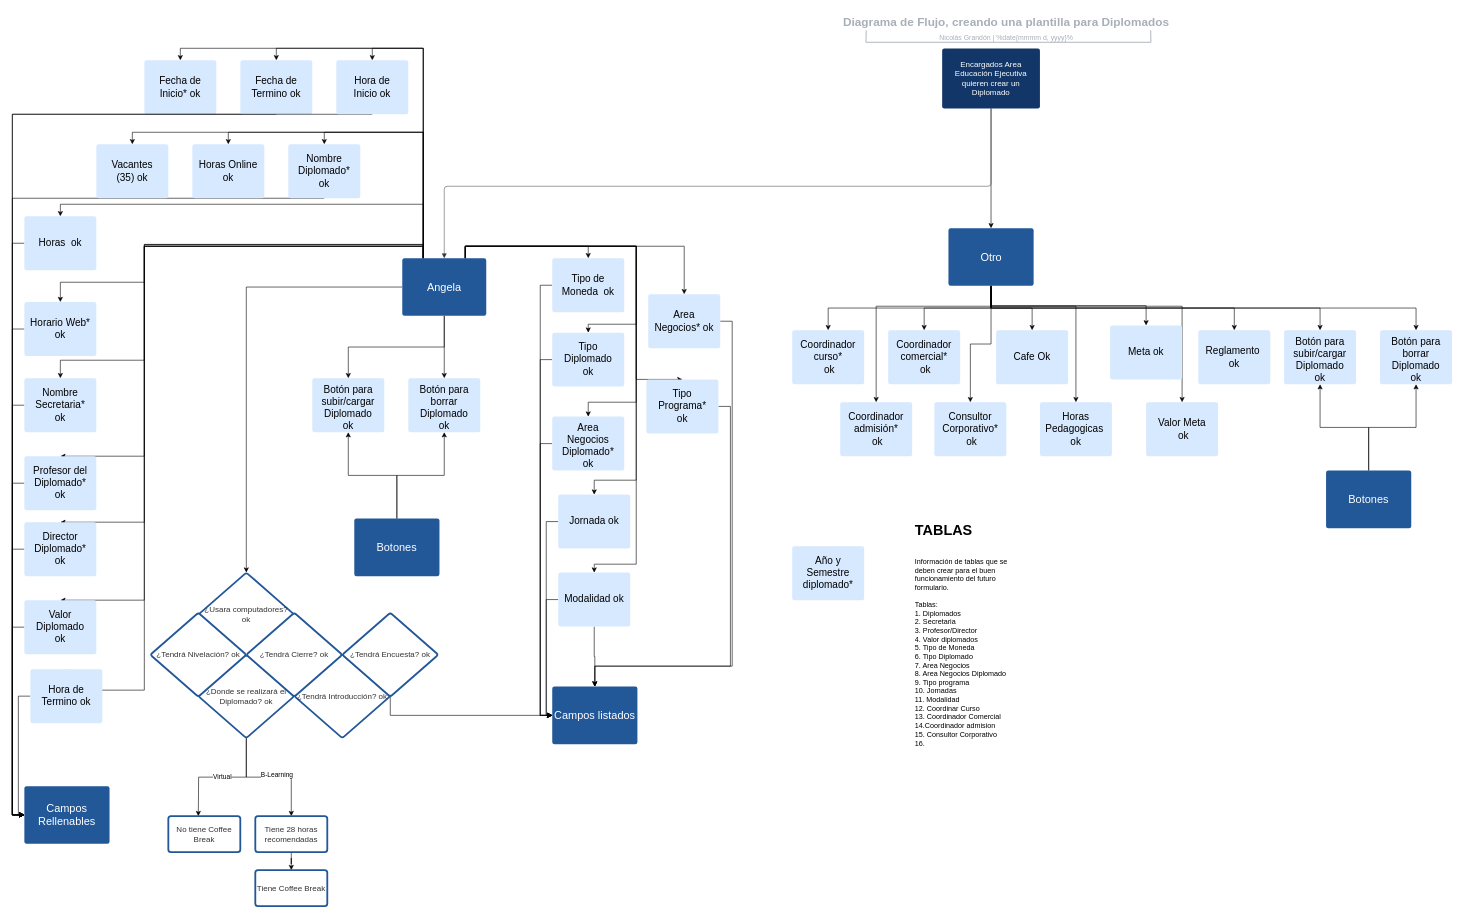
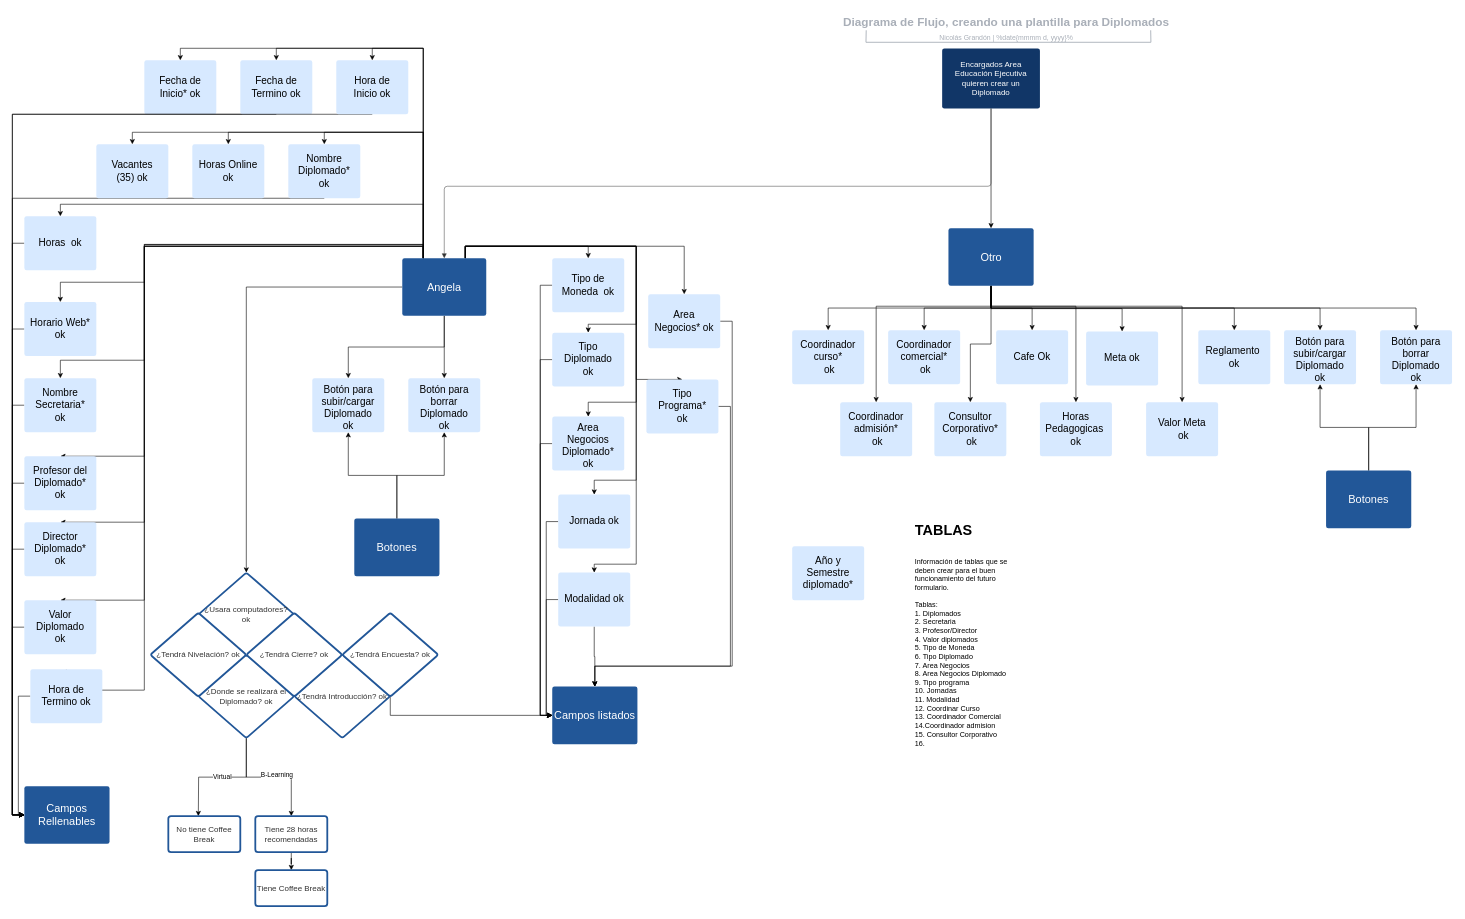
(1146, 353) -> (1122, 359)
